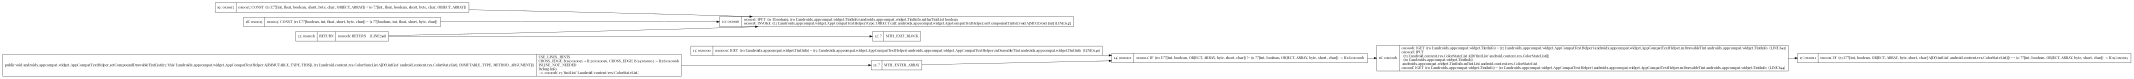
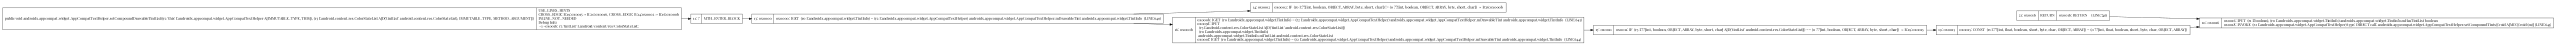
(342, 22) -> none
none -> (1930, 30)
(897, 36) -> none
(1371, 58) -> (1152, 24)
(1015, 63) -> (746, 19)
(902, 65) -> (722, 19)
